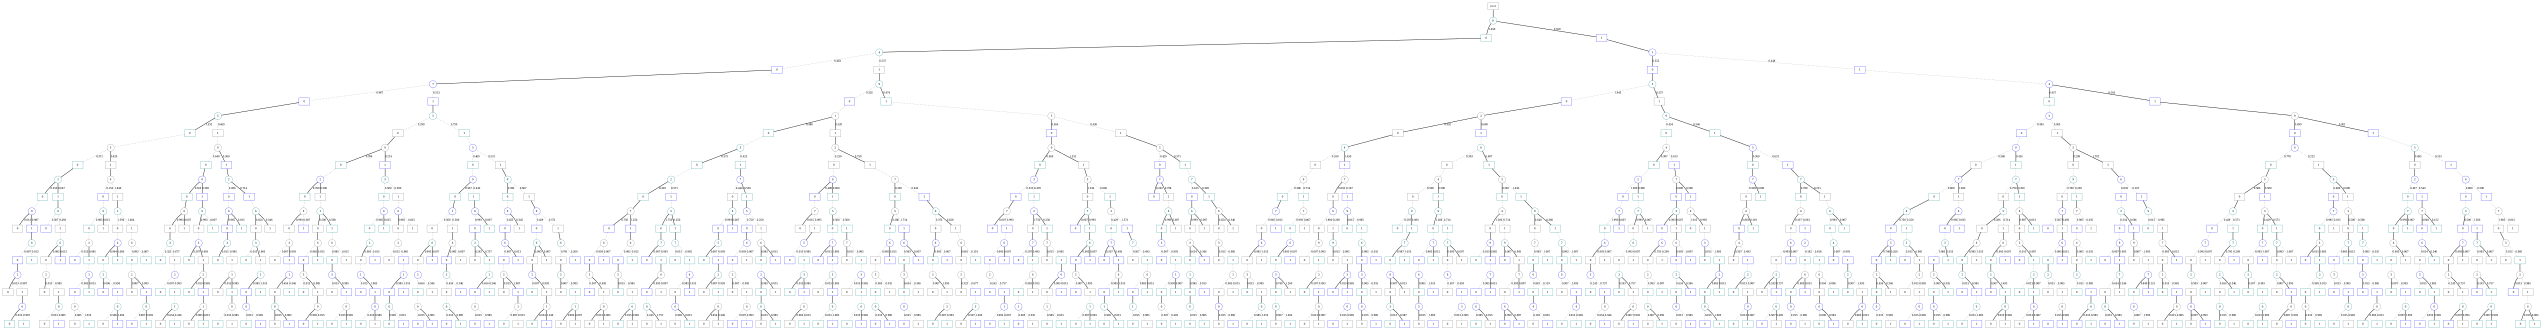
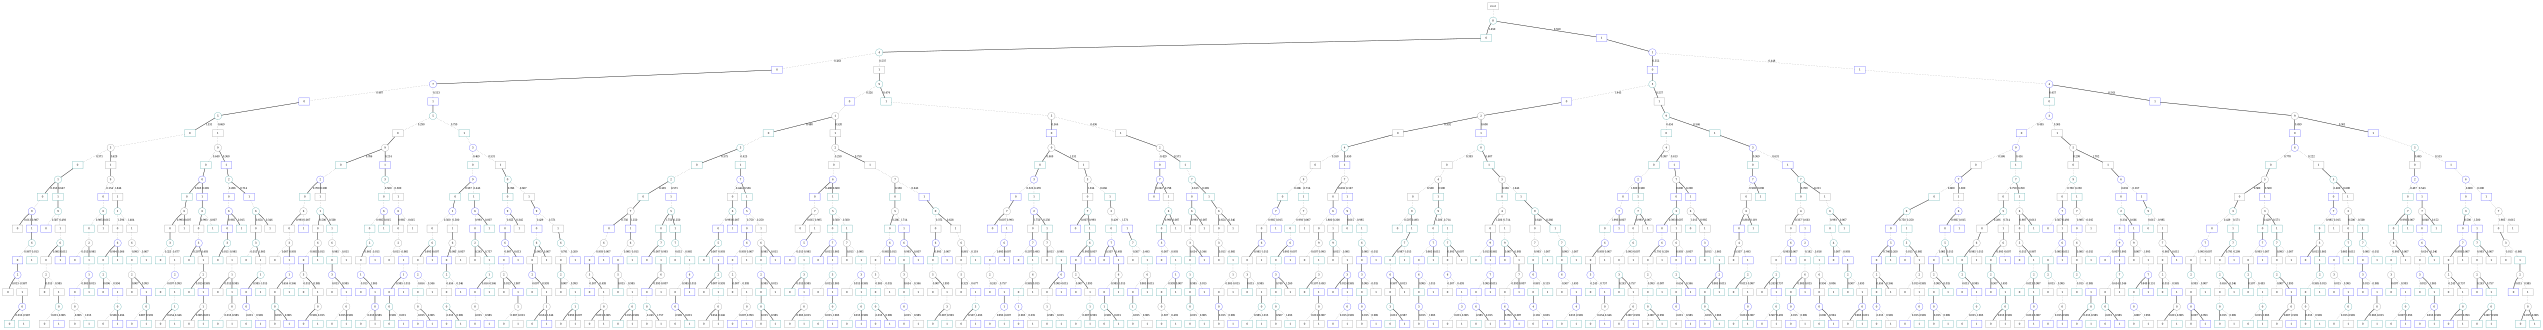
(1493, 13) -> (1493, 13)
